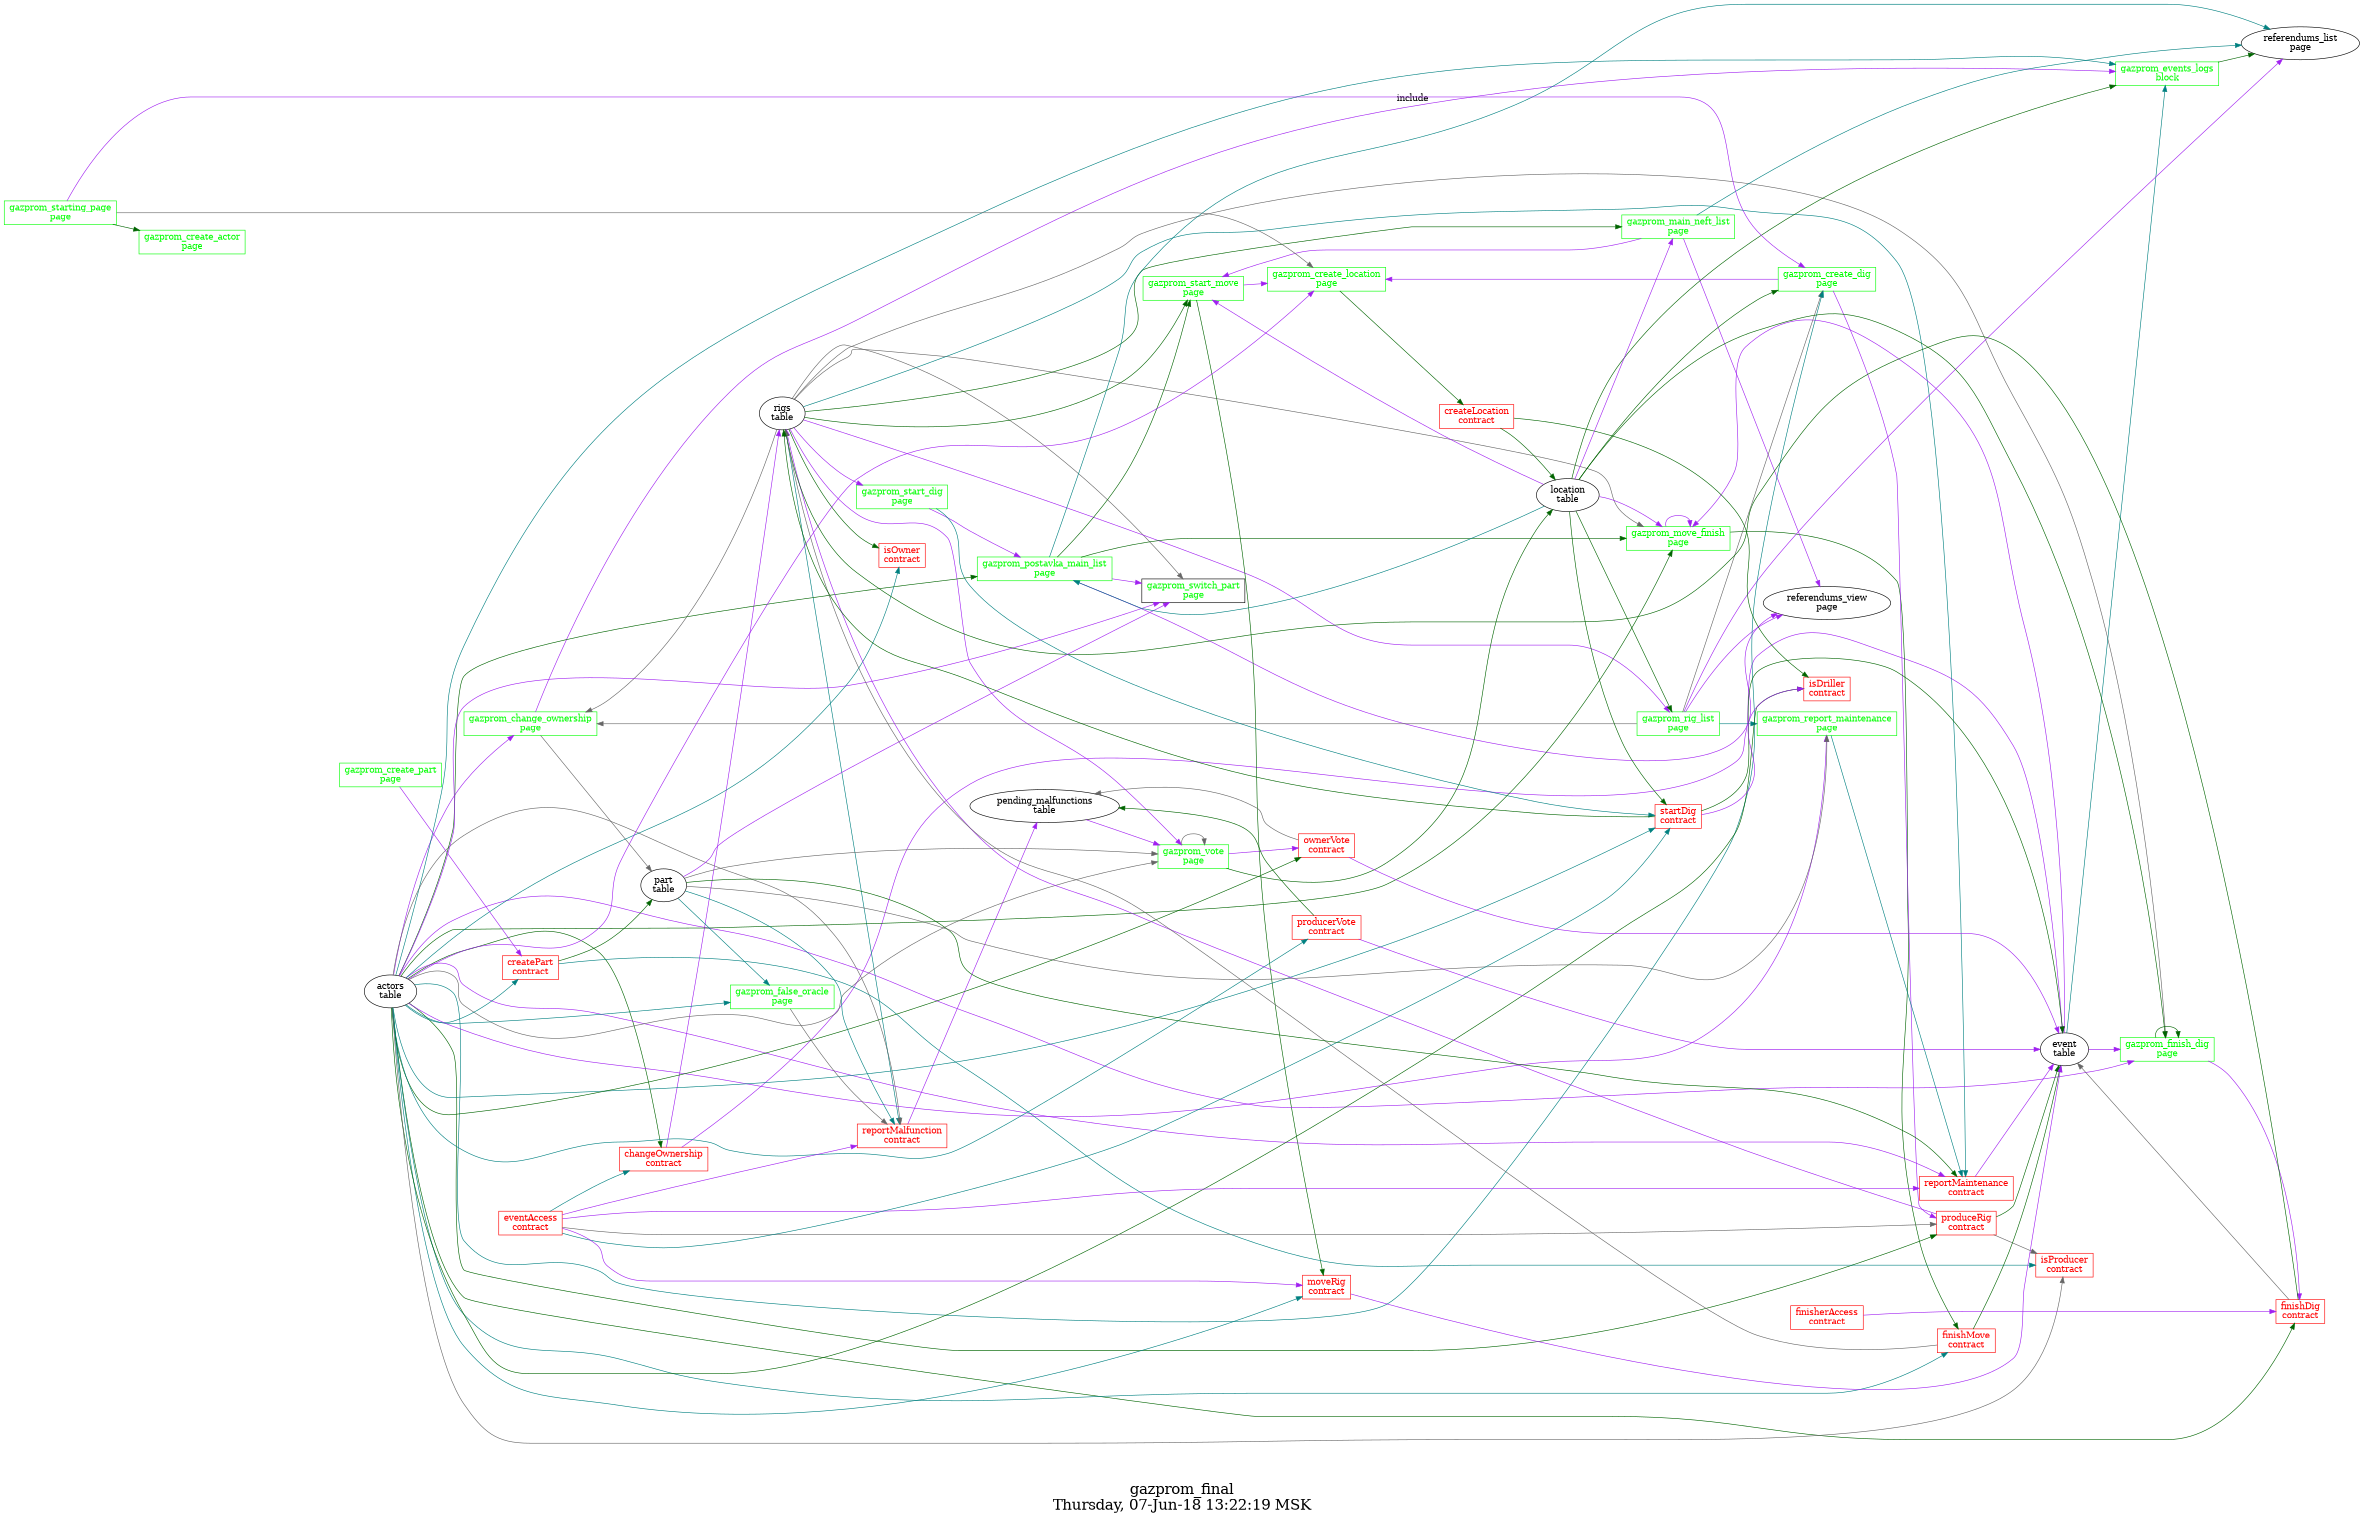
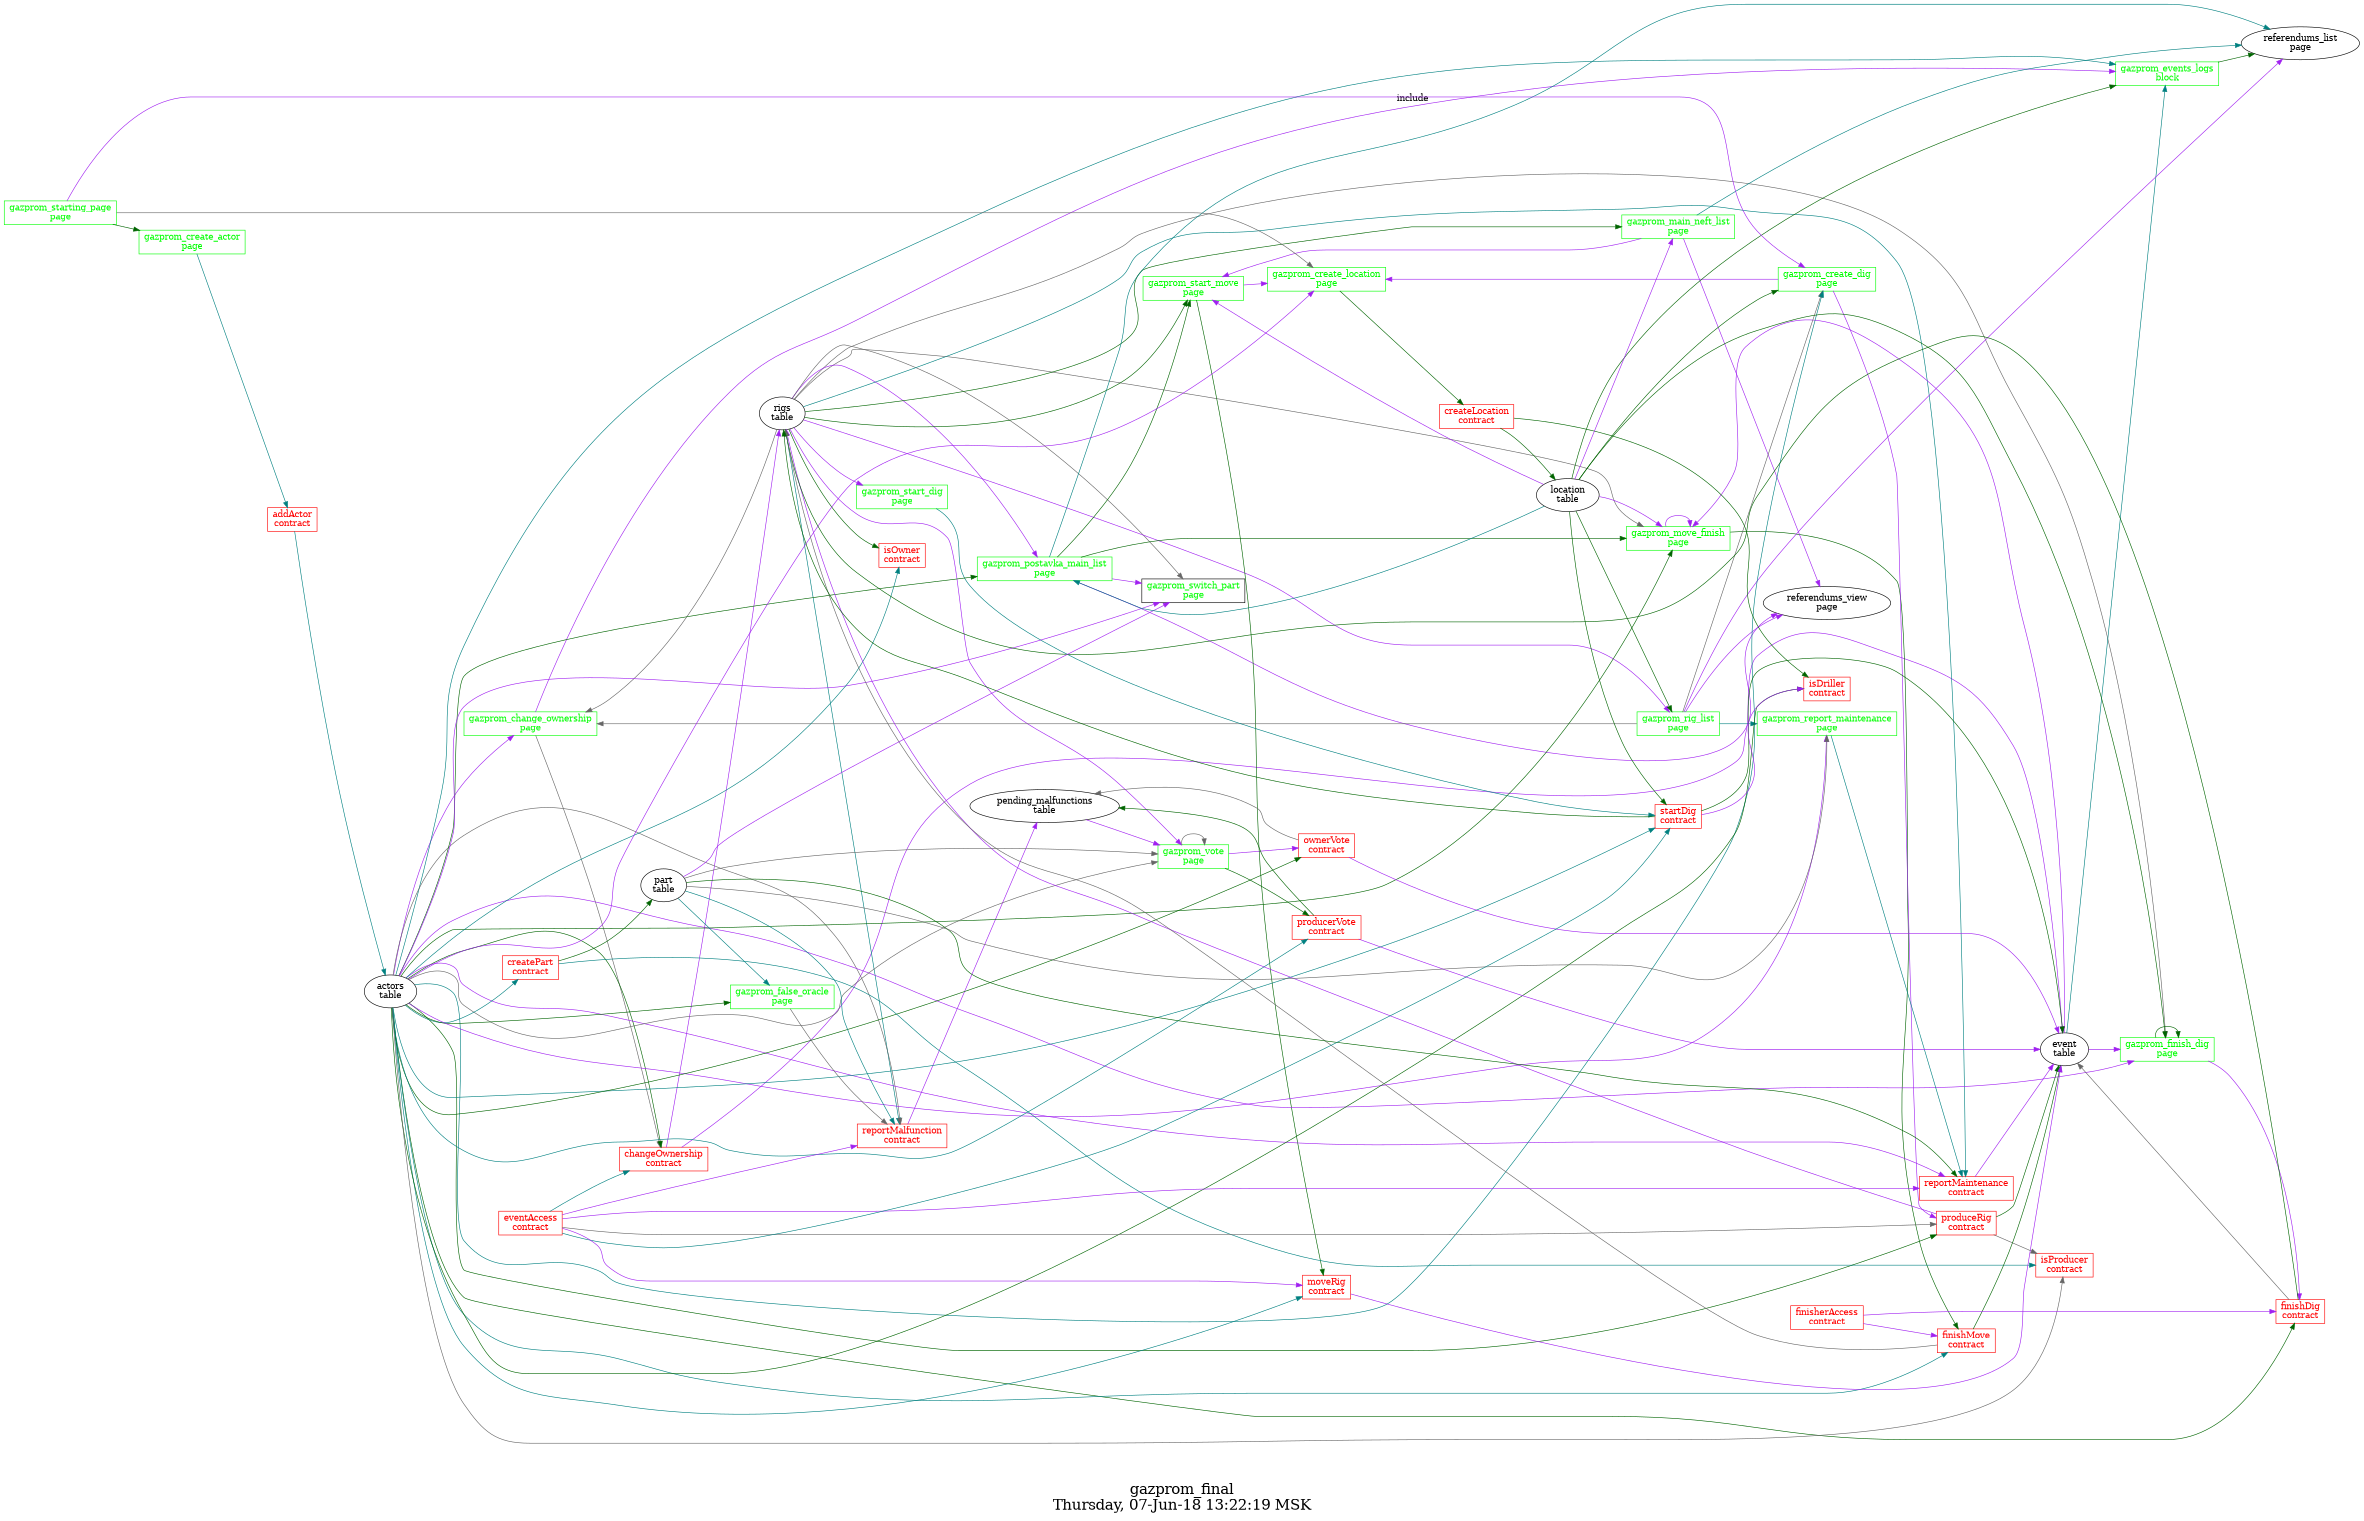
none -> (292, 519)
(972, 532) -> (929, 422)
(391, 775) -> none
(1461, 777) -> (1267, 890)
(594, 801) -> (606, 936)
(563, 1017) -> (563, 1017)
none -> (1897, 1329)
